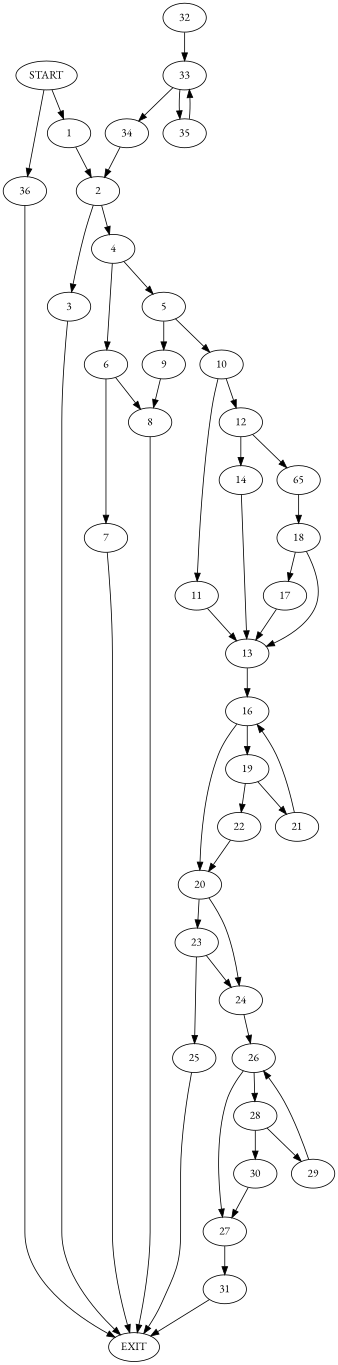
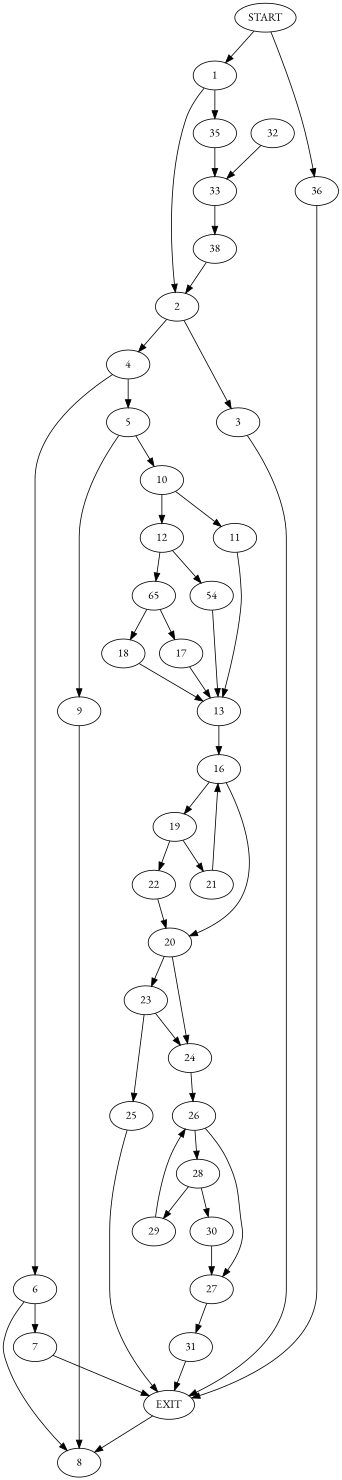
(179, 100) -> (215, 100)
(127, 133) -> (215, 249)
(241, 480) -> (212, 596)
(293, 563) -> (166, 621)
(150, 881) -> (127, 1432)
